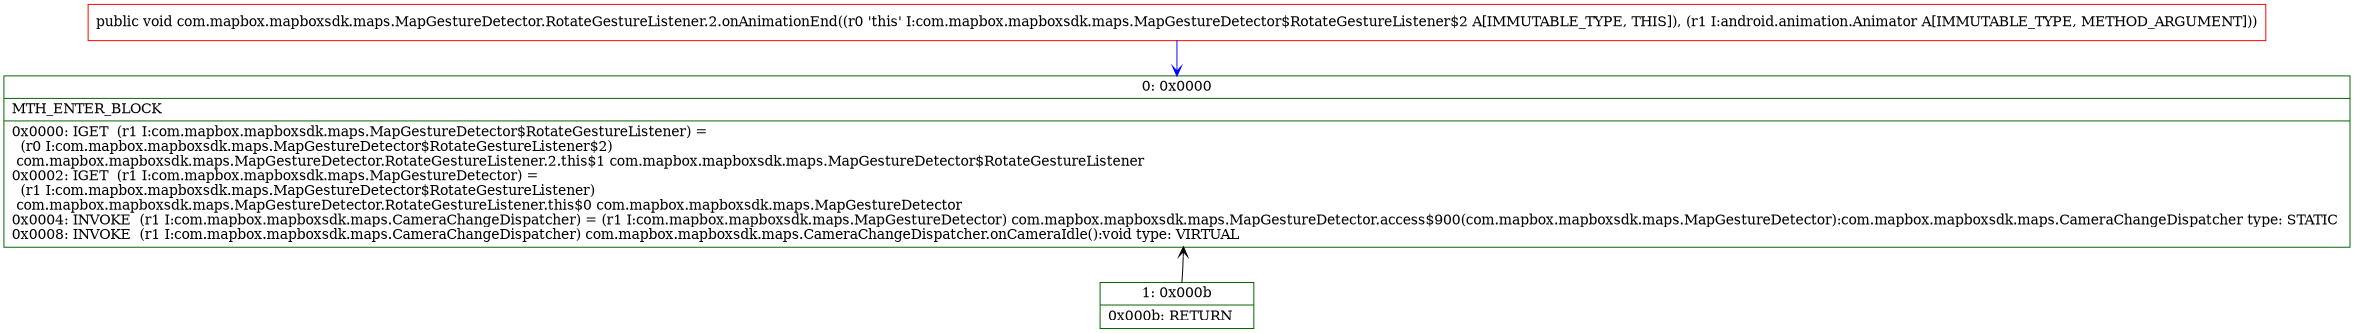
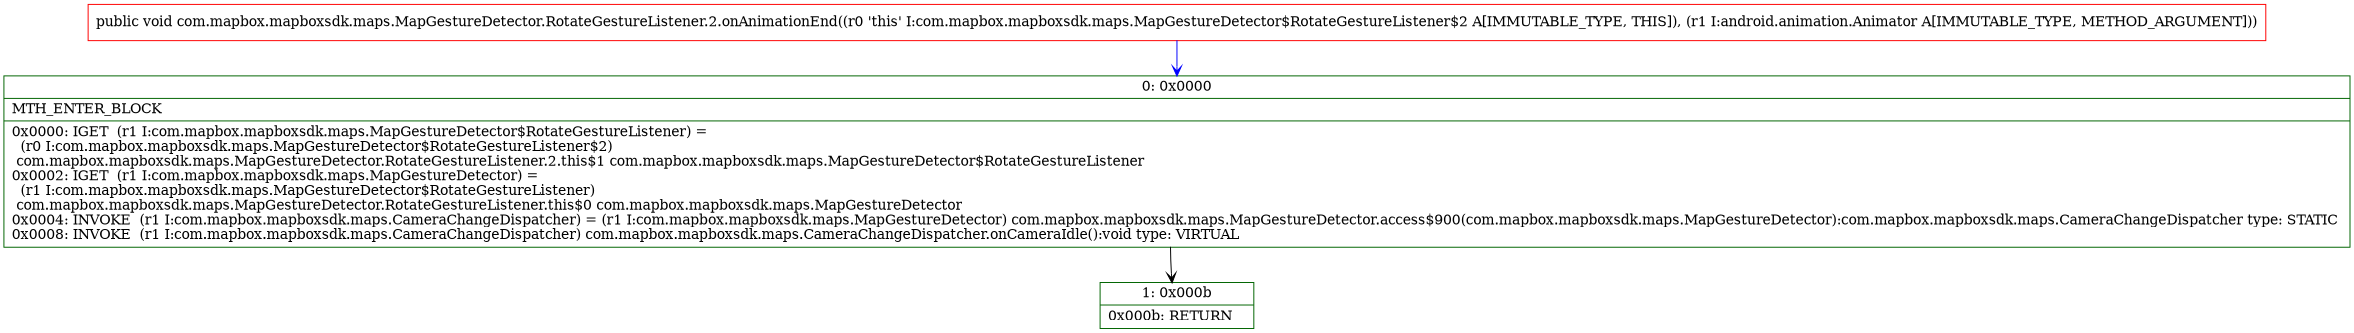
(1183, 270) -> (1171, 260)
